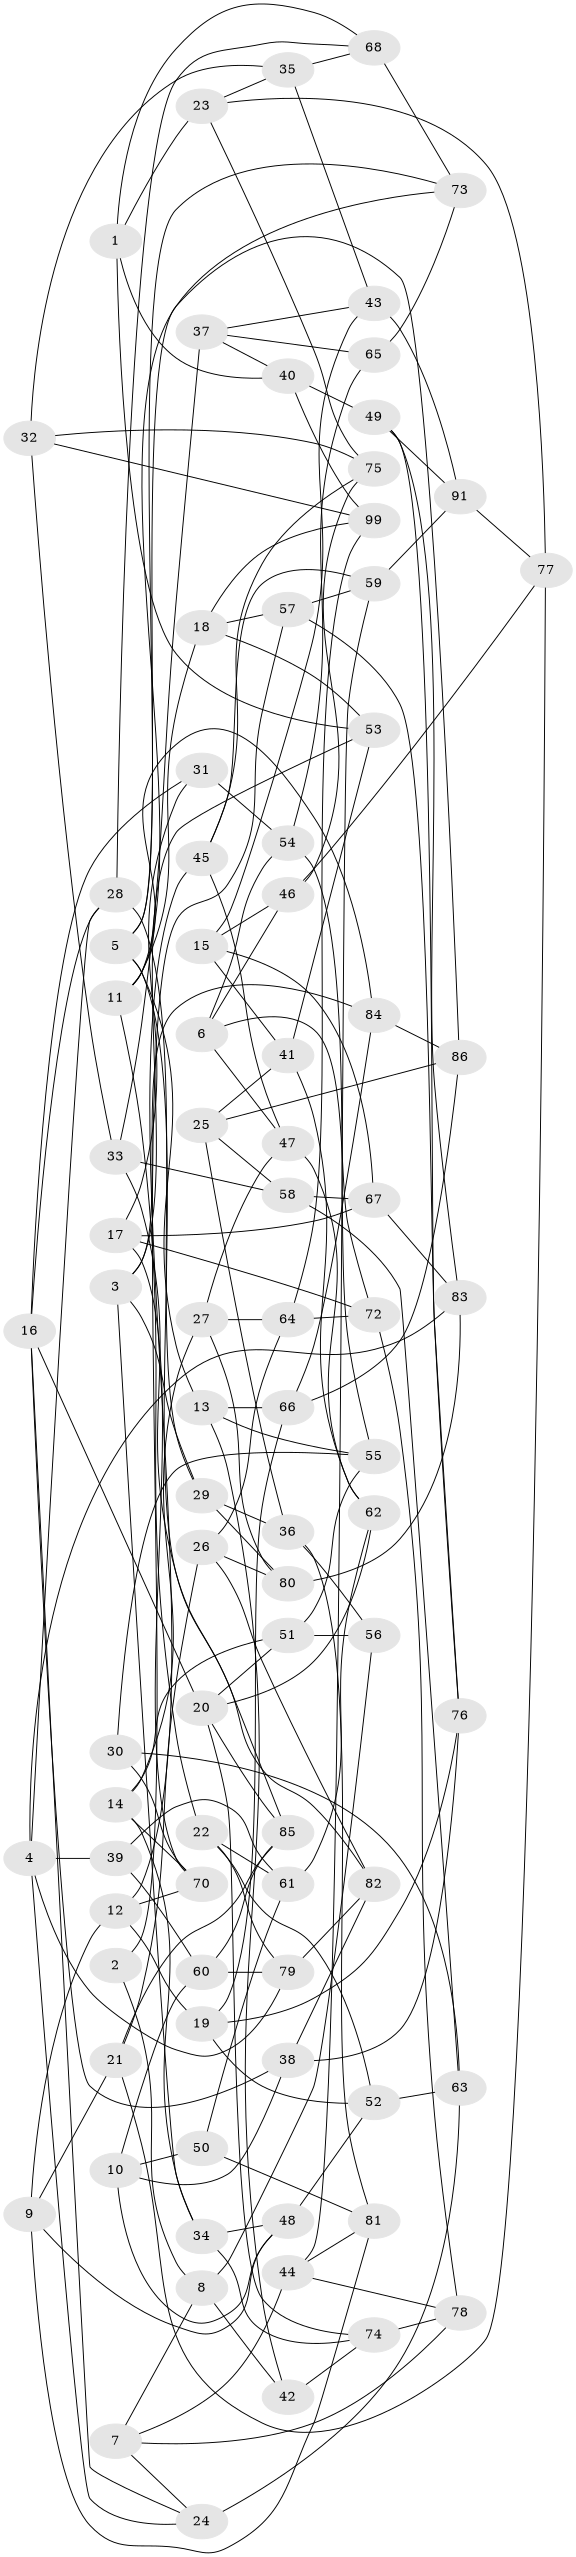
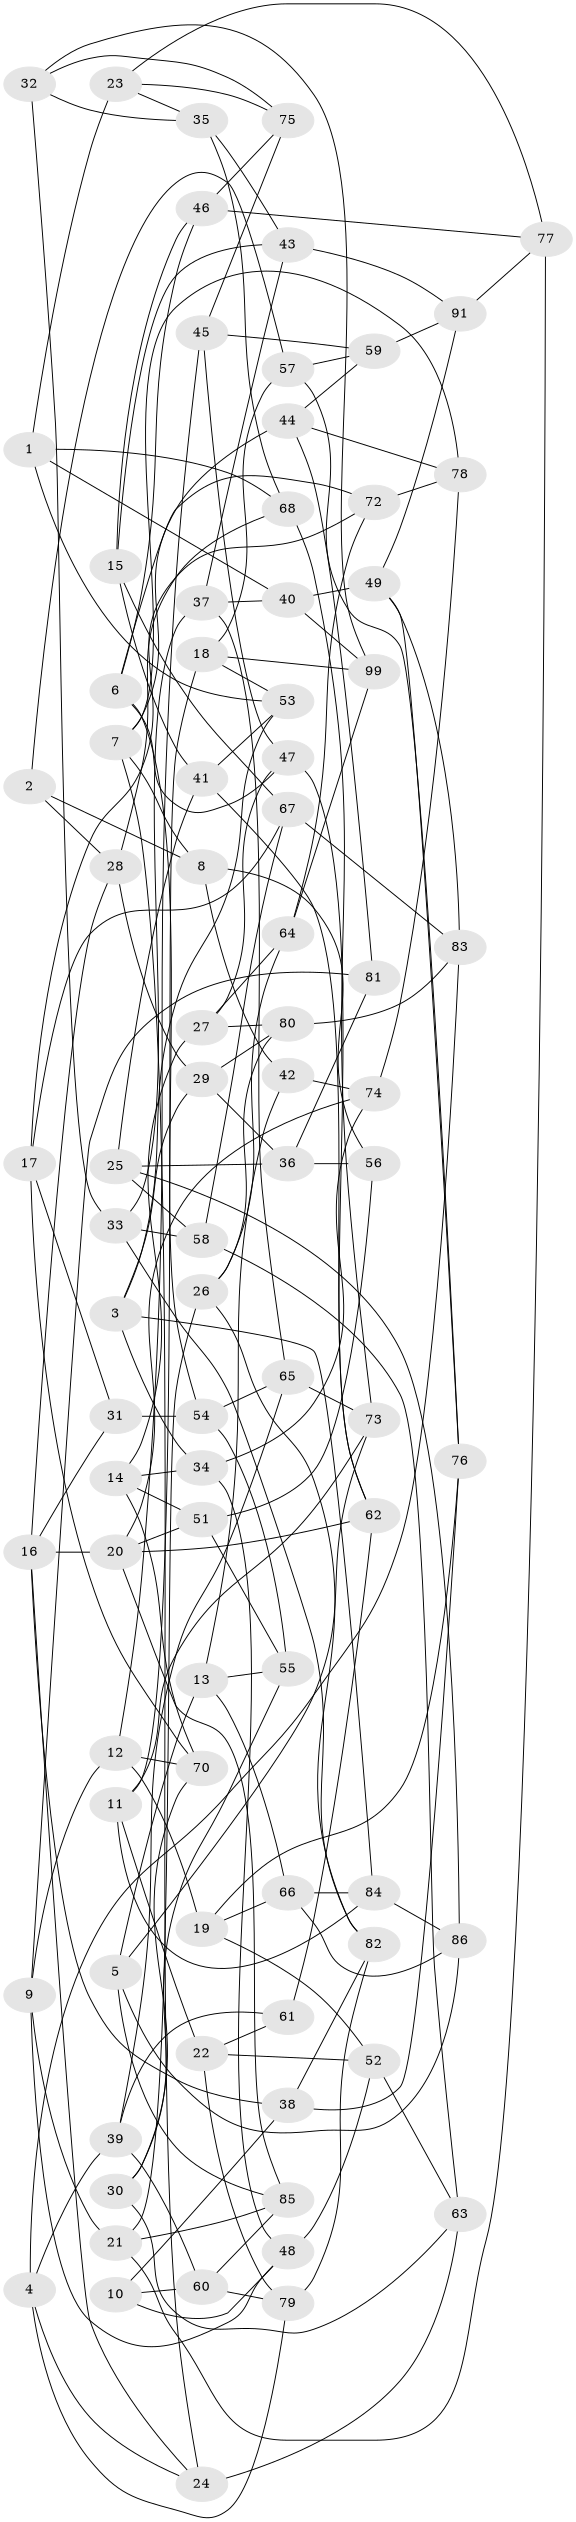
(58, 1373) -> (73, 827)
none -> (155, 1767)
(202, 2148) -> none
